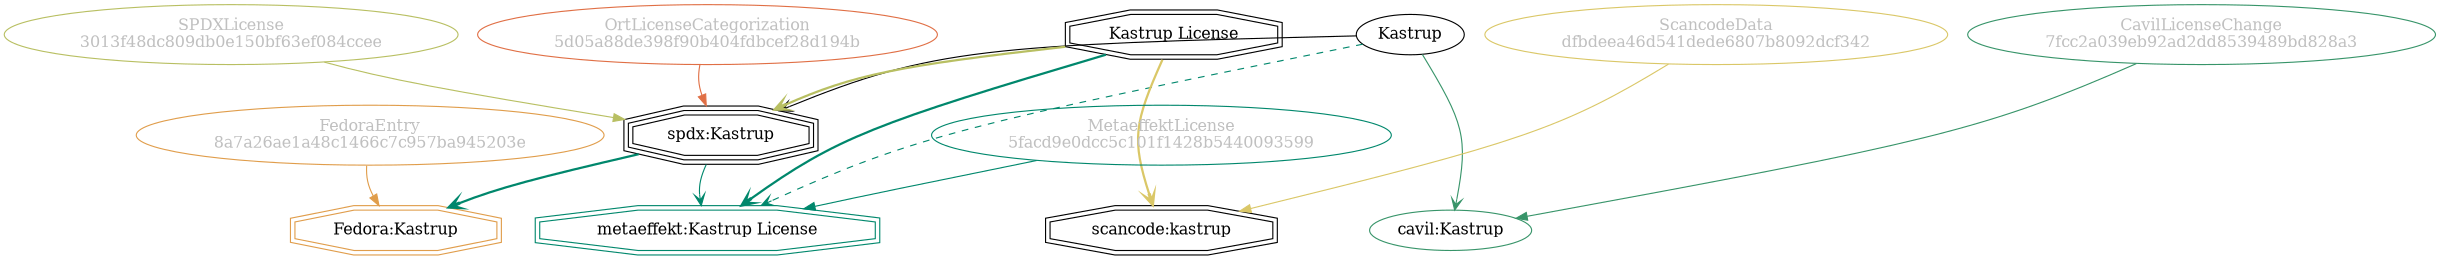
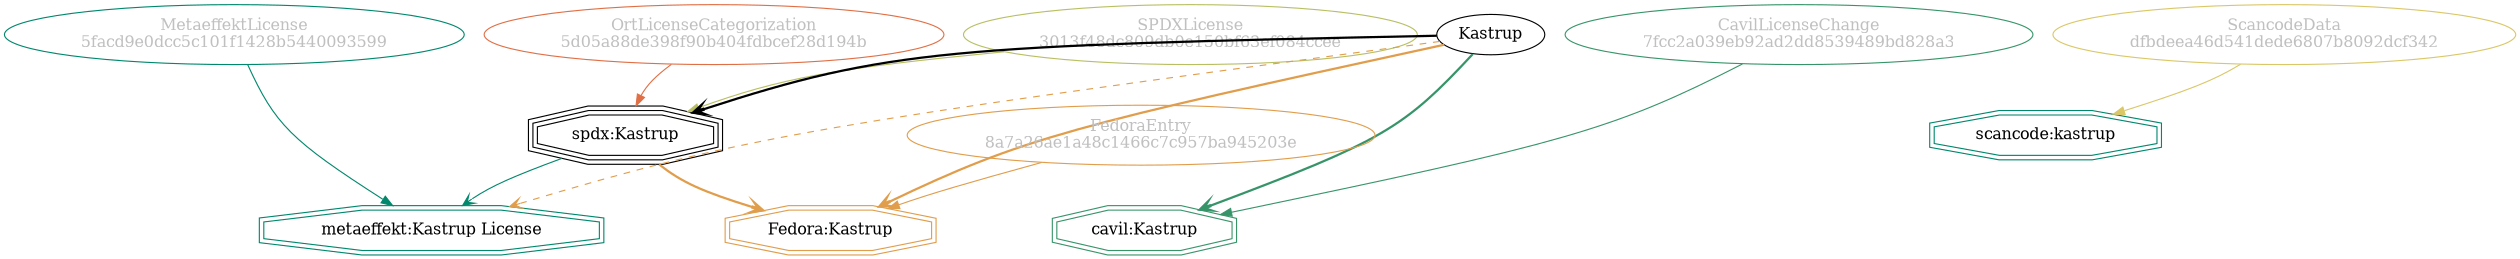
(1174, 35) -> none
(1083, 45) -> (1067, 46)
(1063, 107) -> (977, 105)
none -> (1162, 108)
(1457, 123) -> (1353, 148)
(548, 176) -> (704, 190)
(1161, 230) -> (2046, 135)
(1451, 230) -> (1144, 230)
